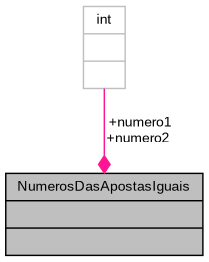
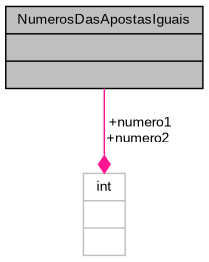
(104, 122) -> (104, 122)
